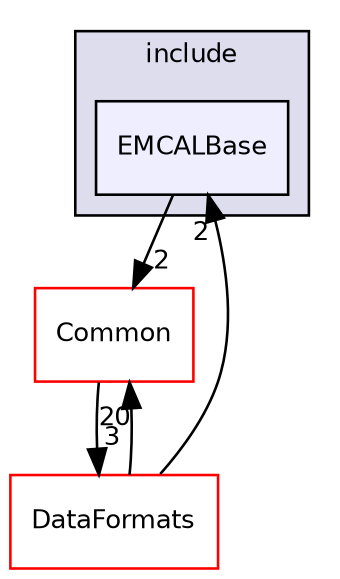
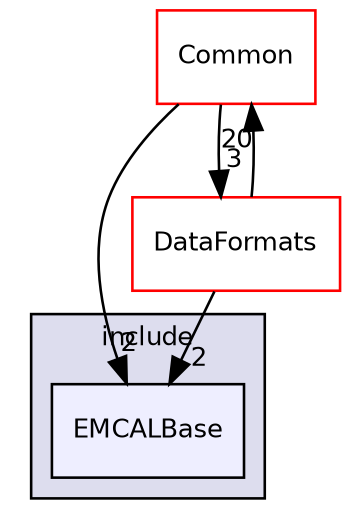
(158, 231) -> (102, 220)
